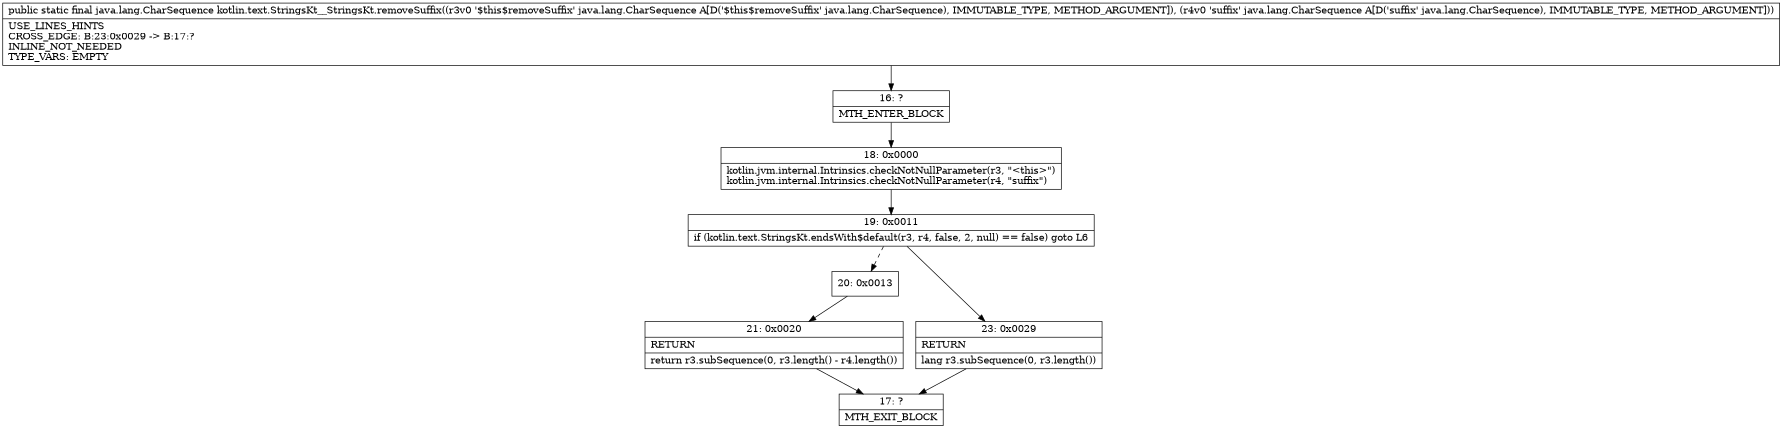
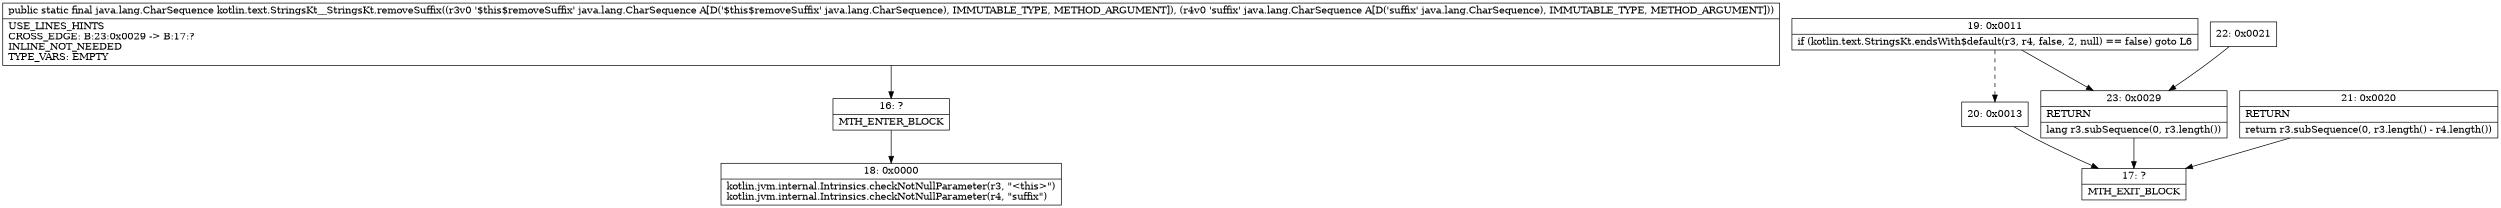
none -> (2243, 34)
(891, 199) -> none
(831, 307) -> (2052, 147)
